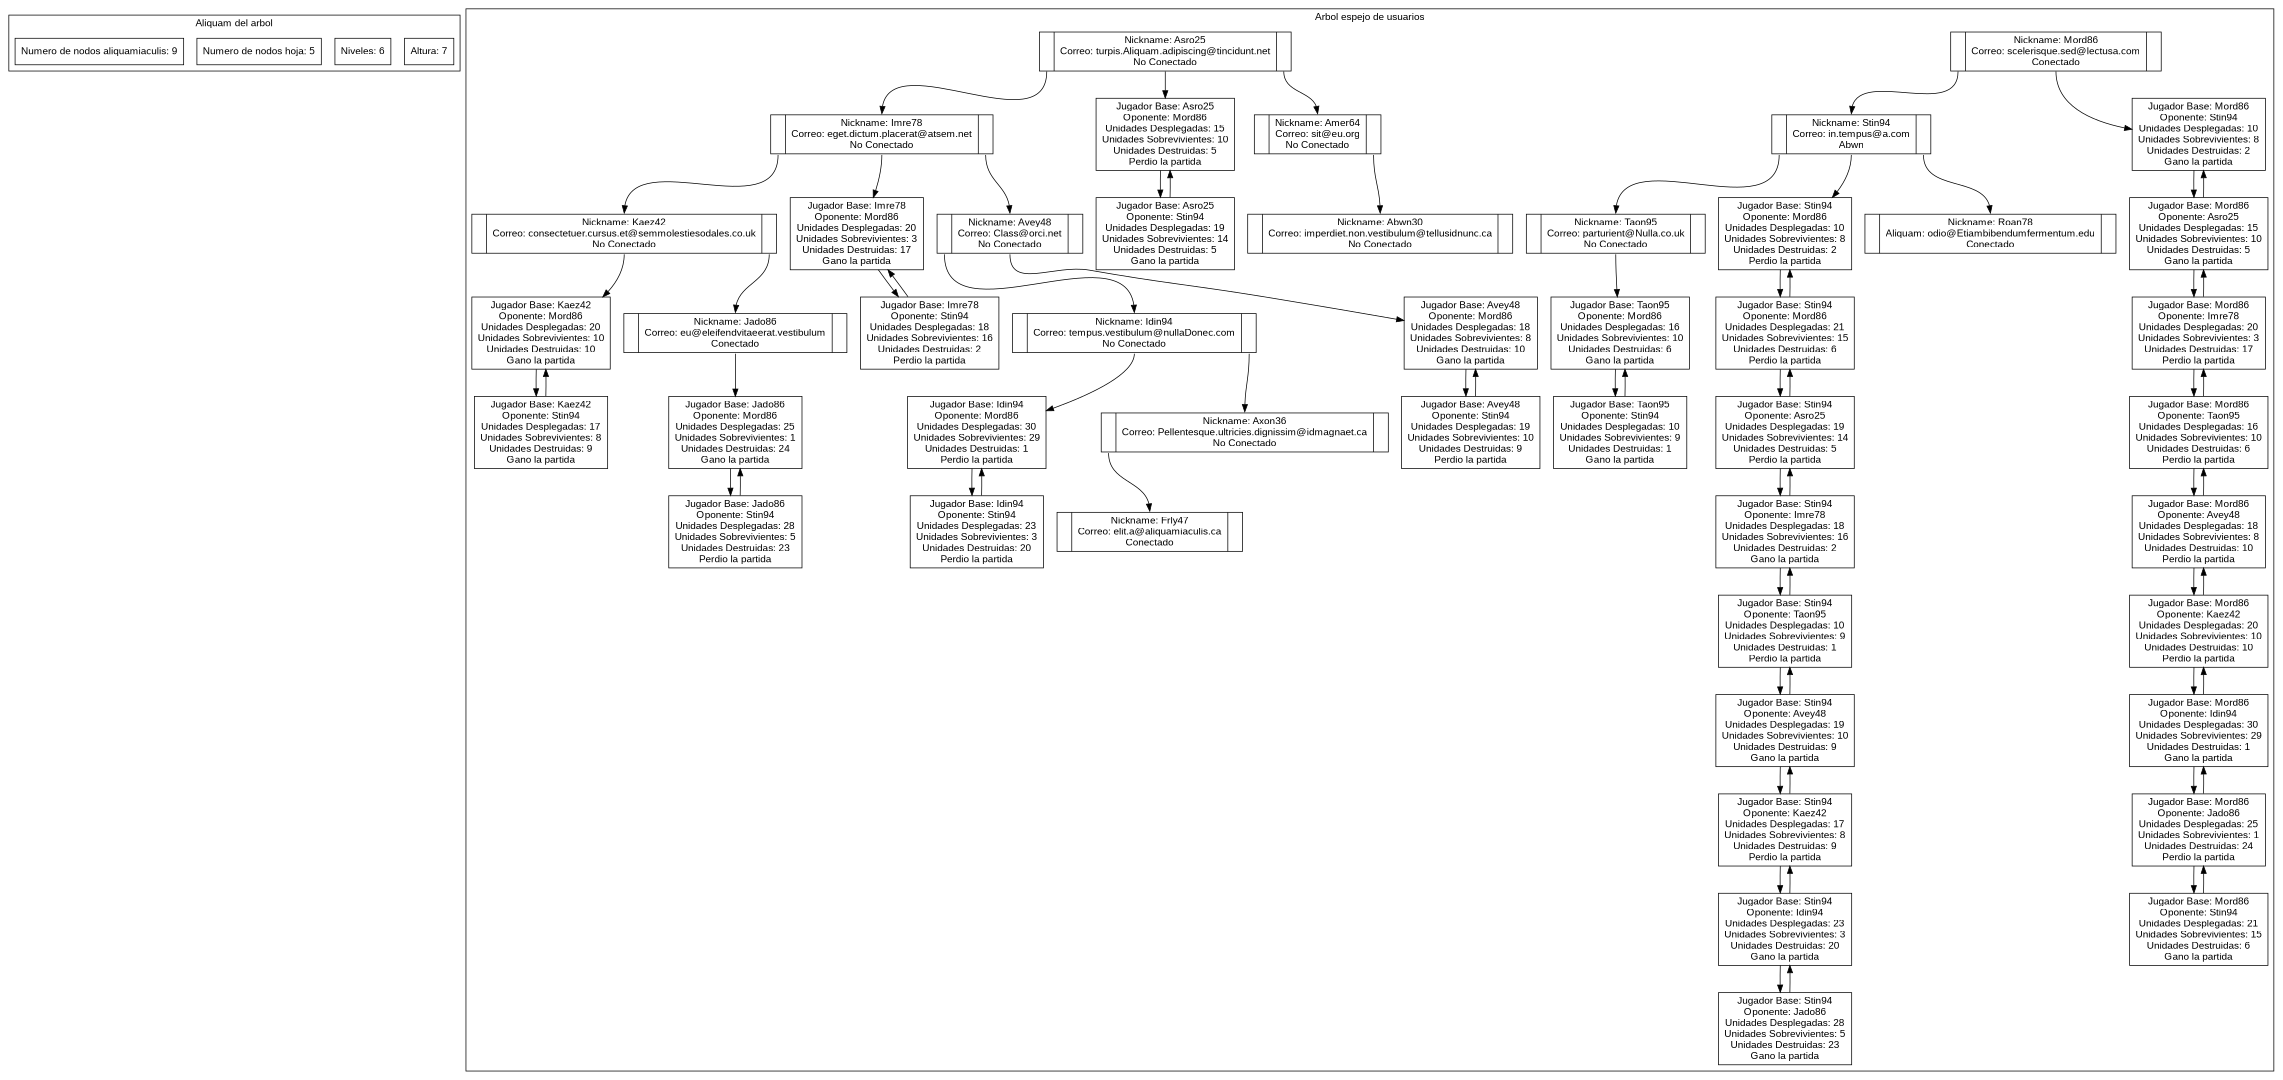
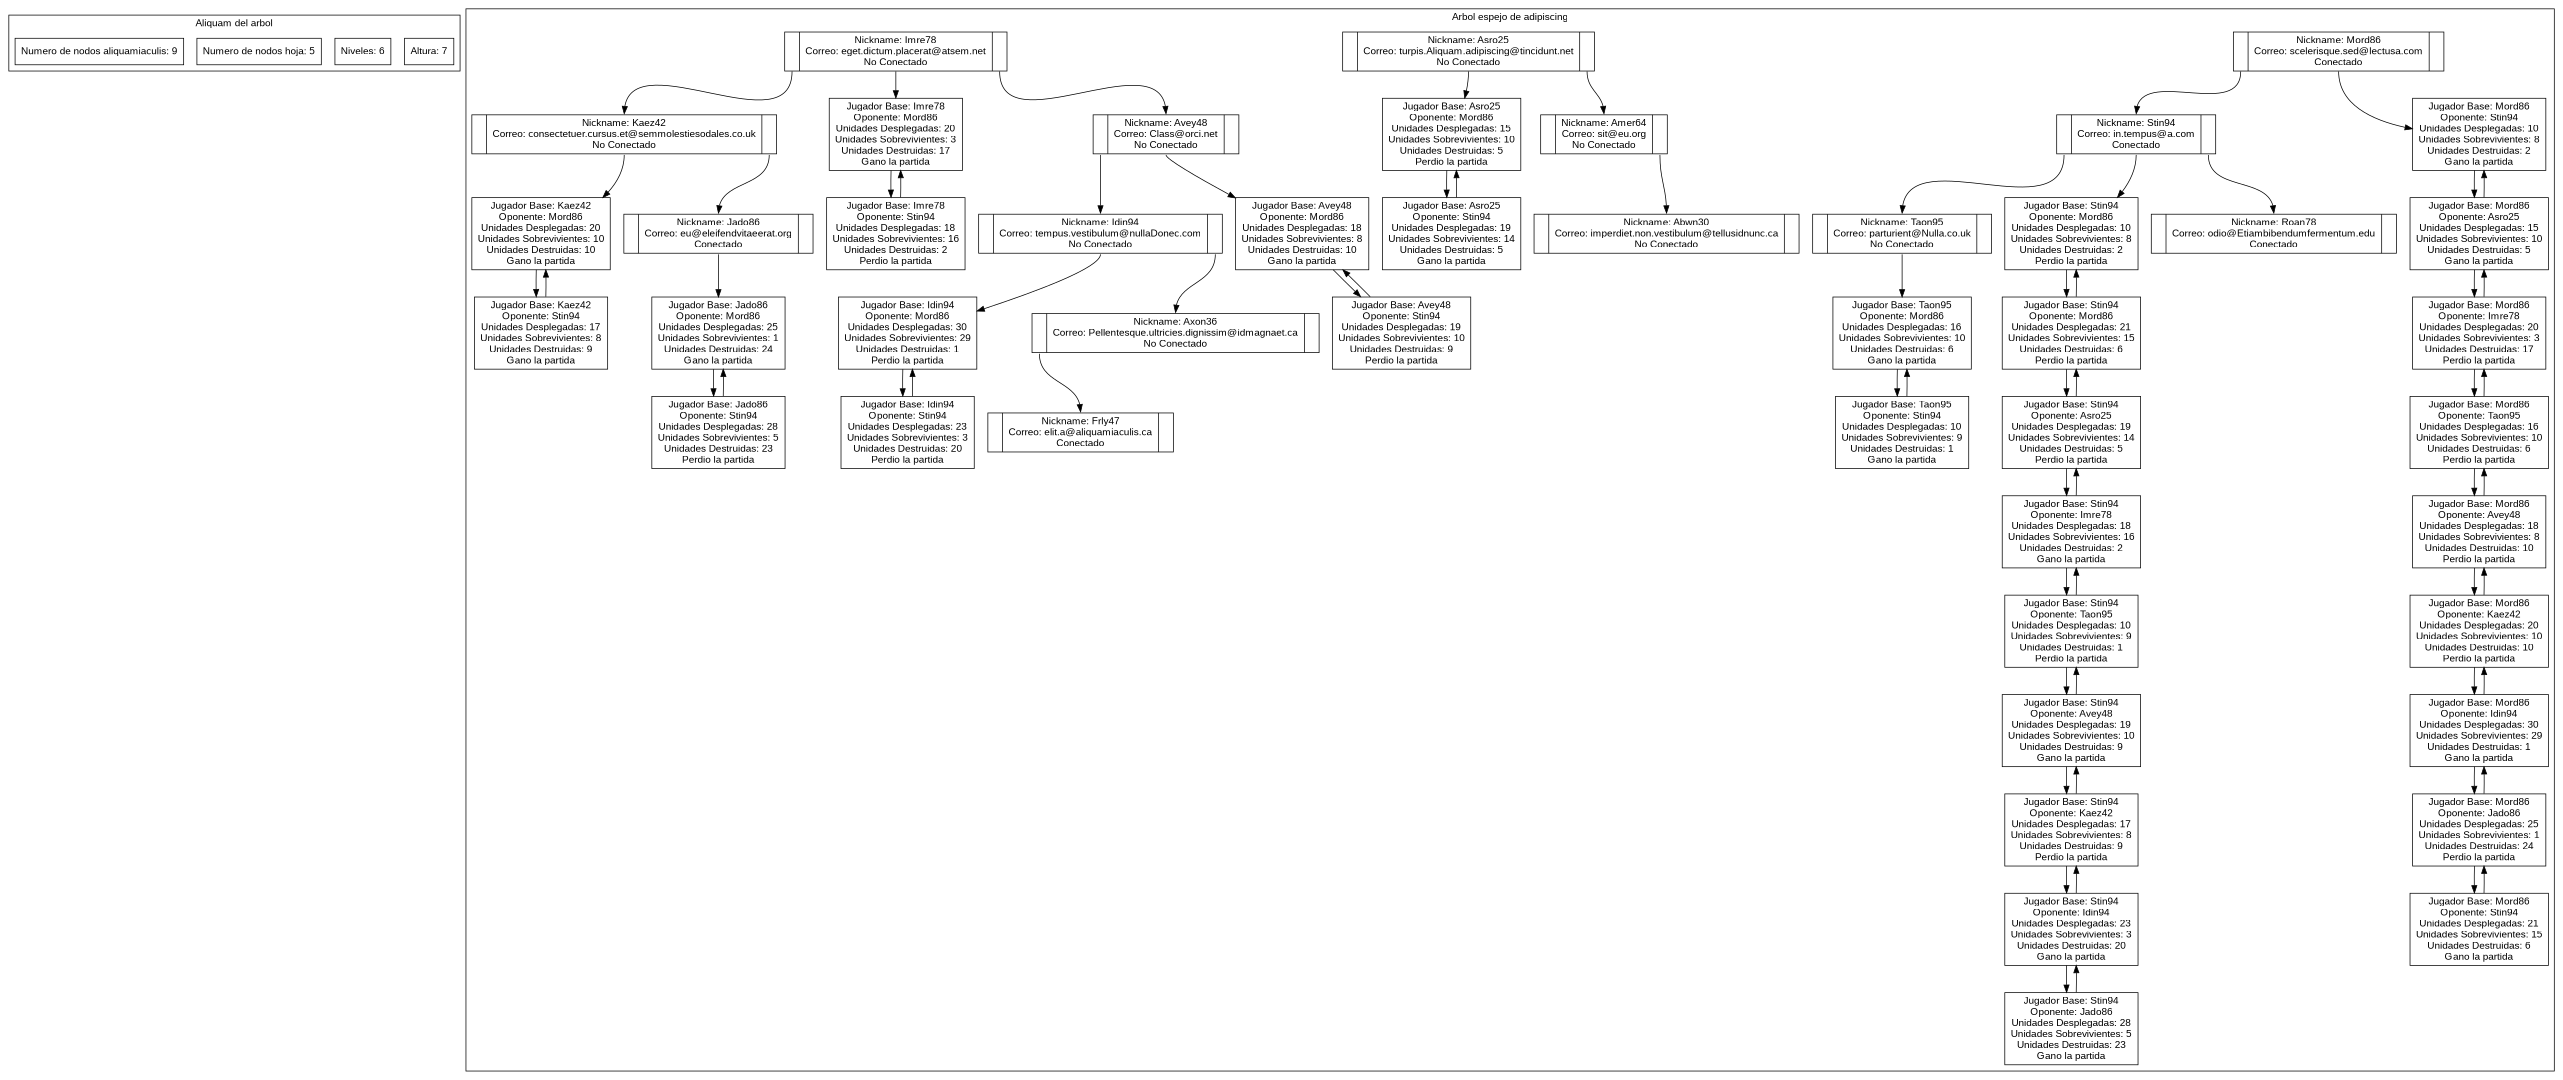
(1370, 17) -> (1510, 17)
(968, 93) -> none
(1851, 145) -> (2136, 145)
(1990, 233) -> (2274, 233)
(735, 333) -> (718, 233)
